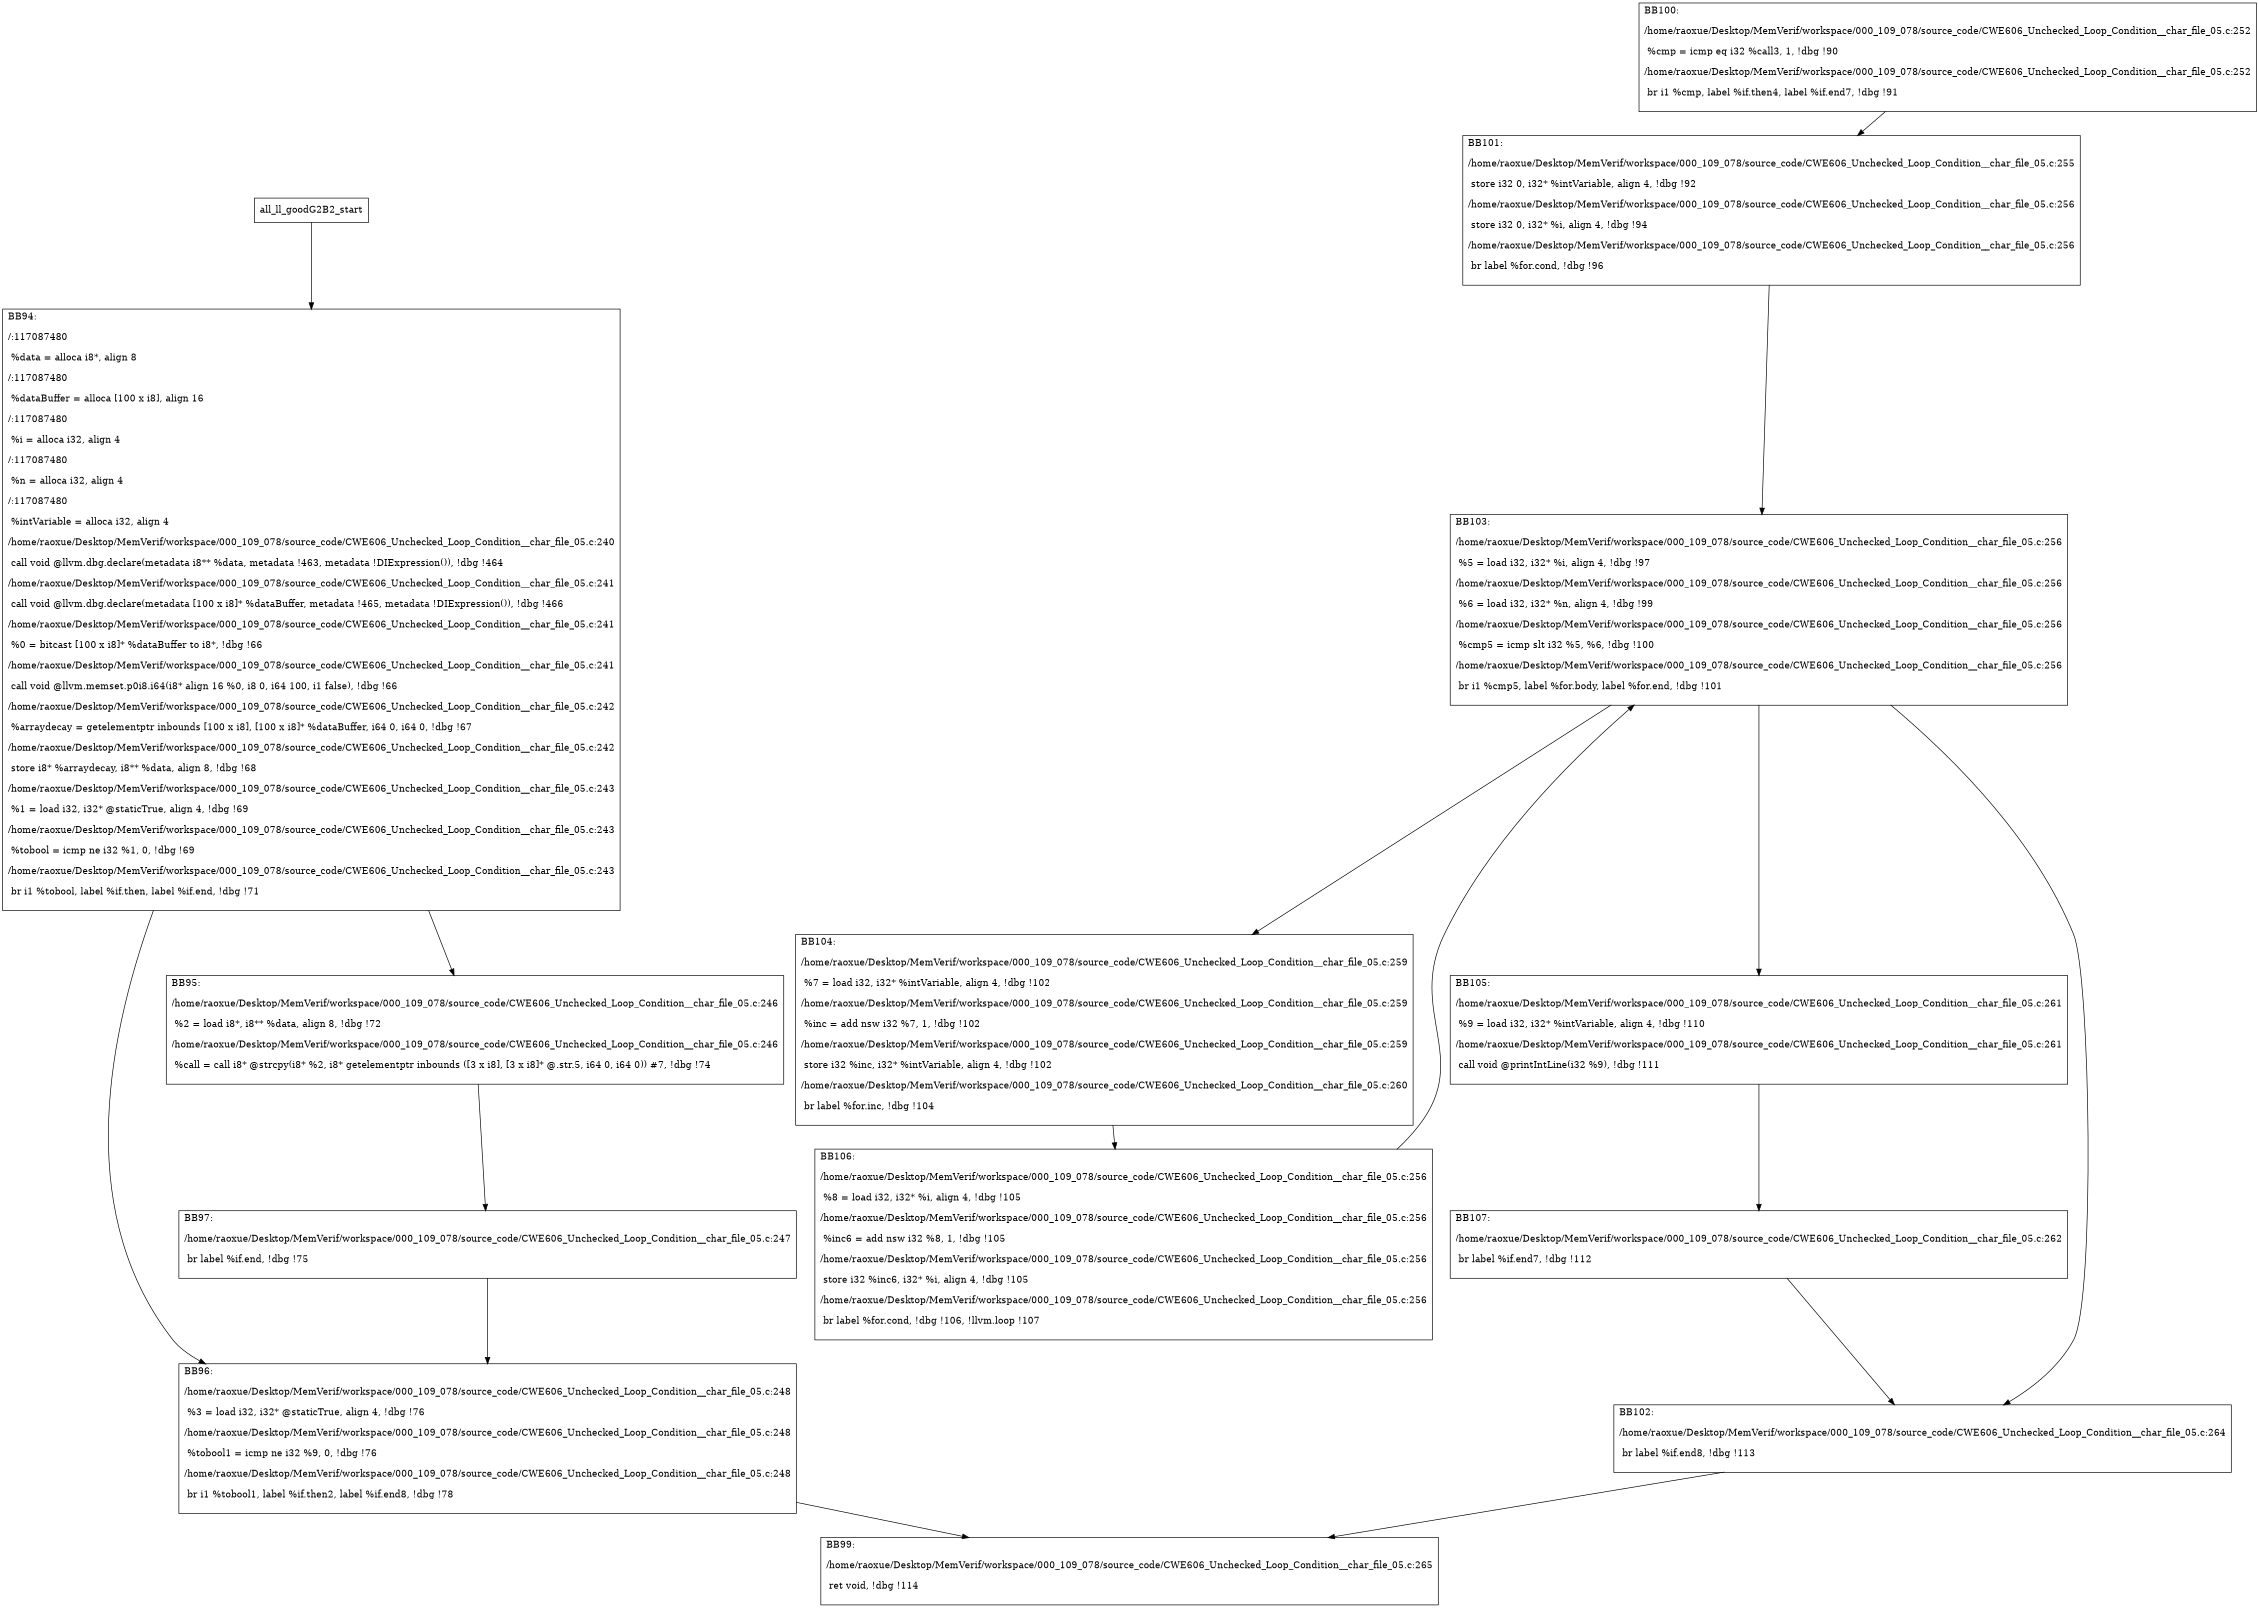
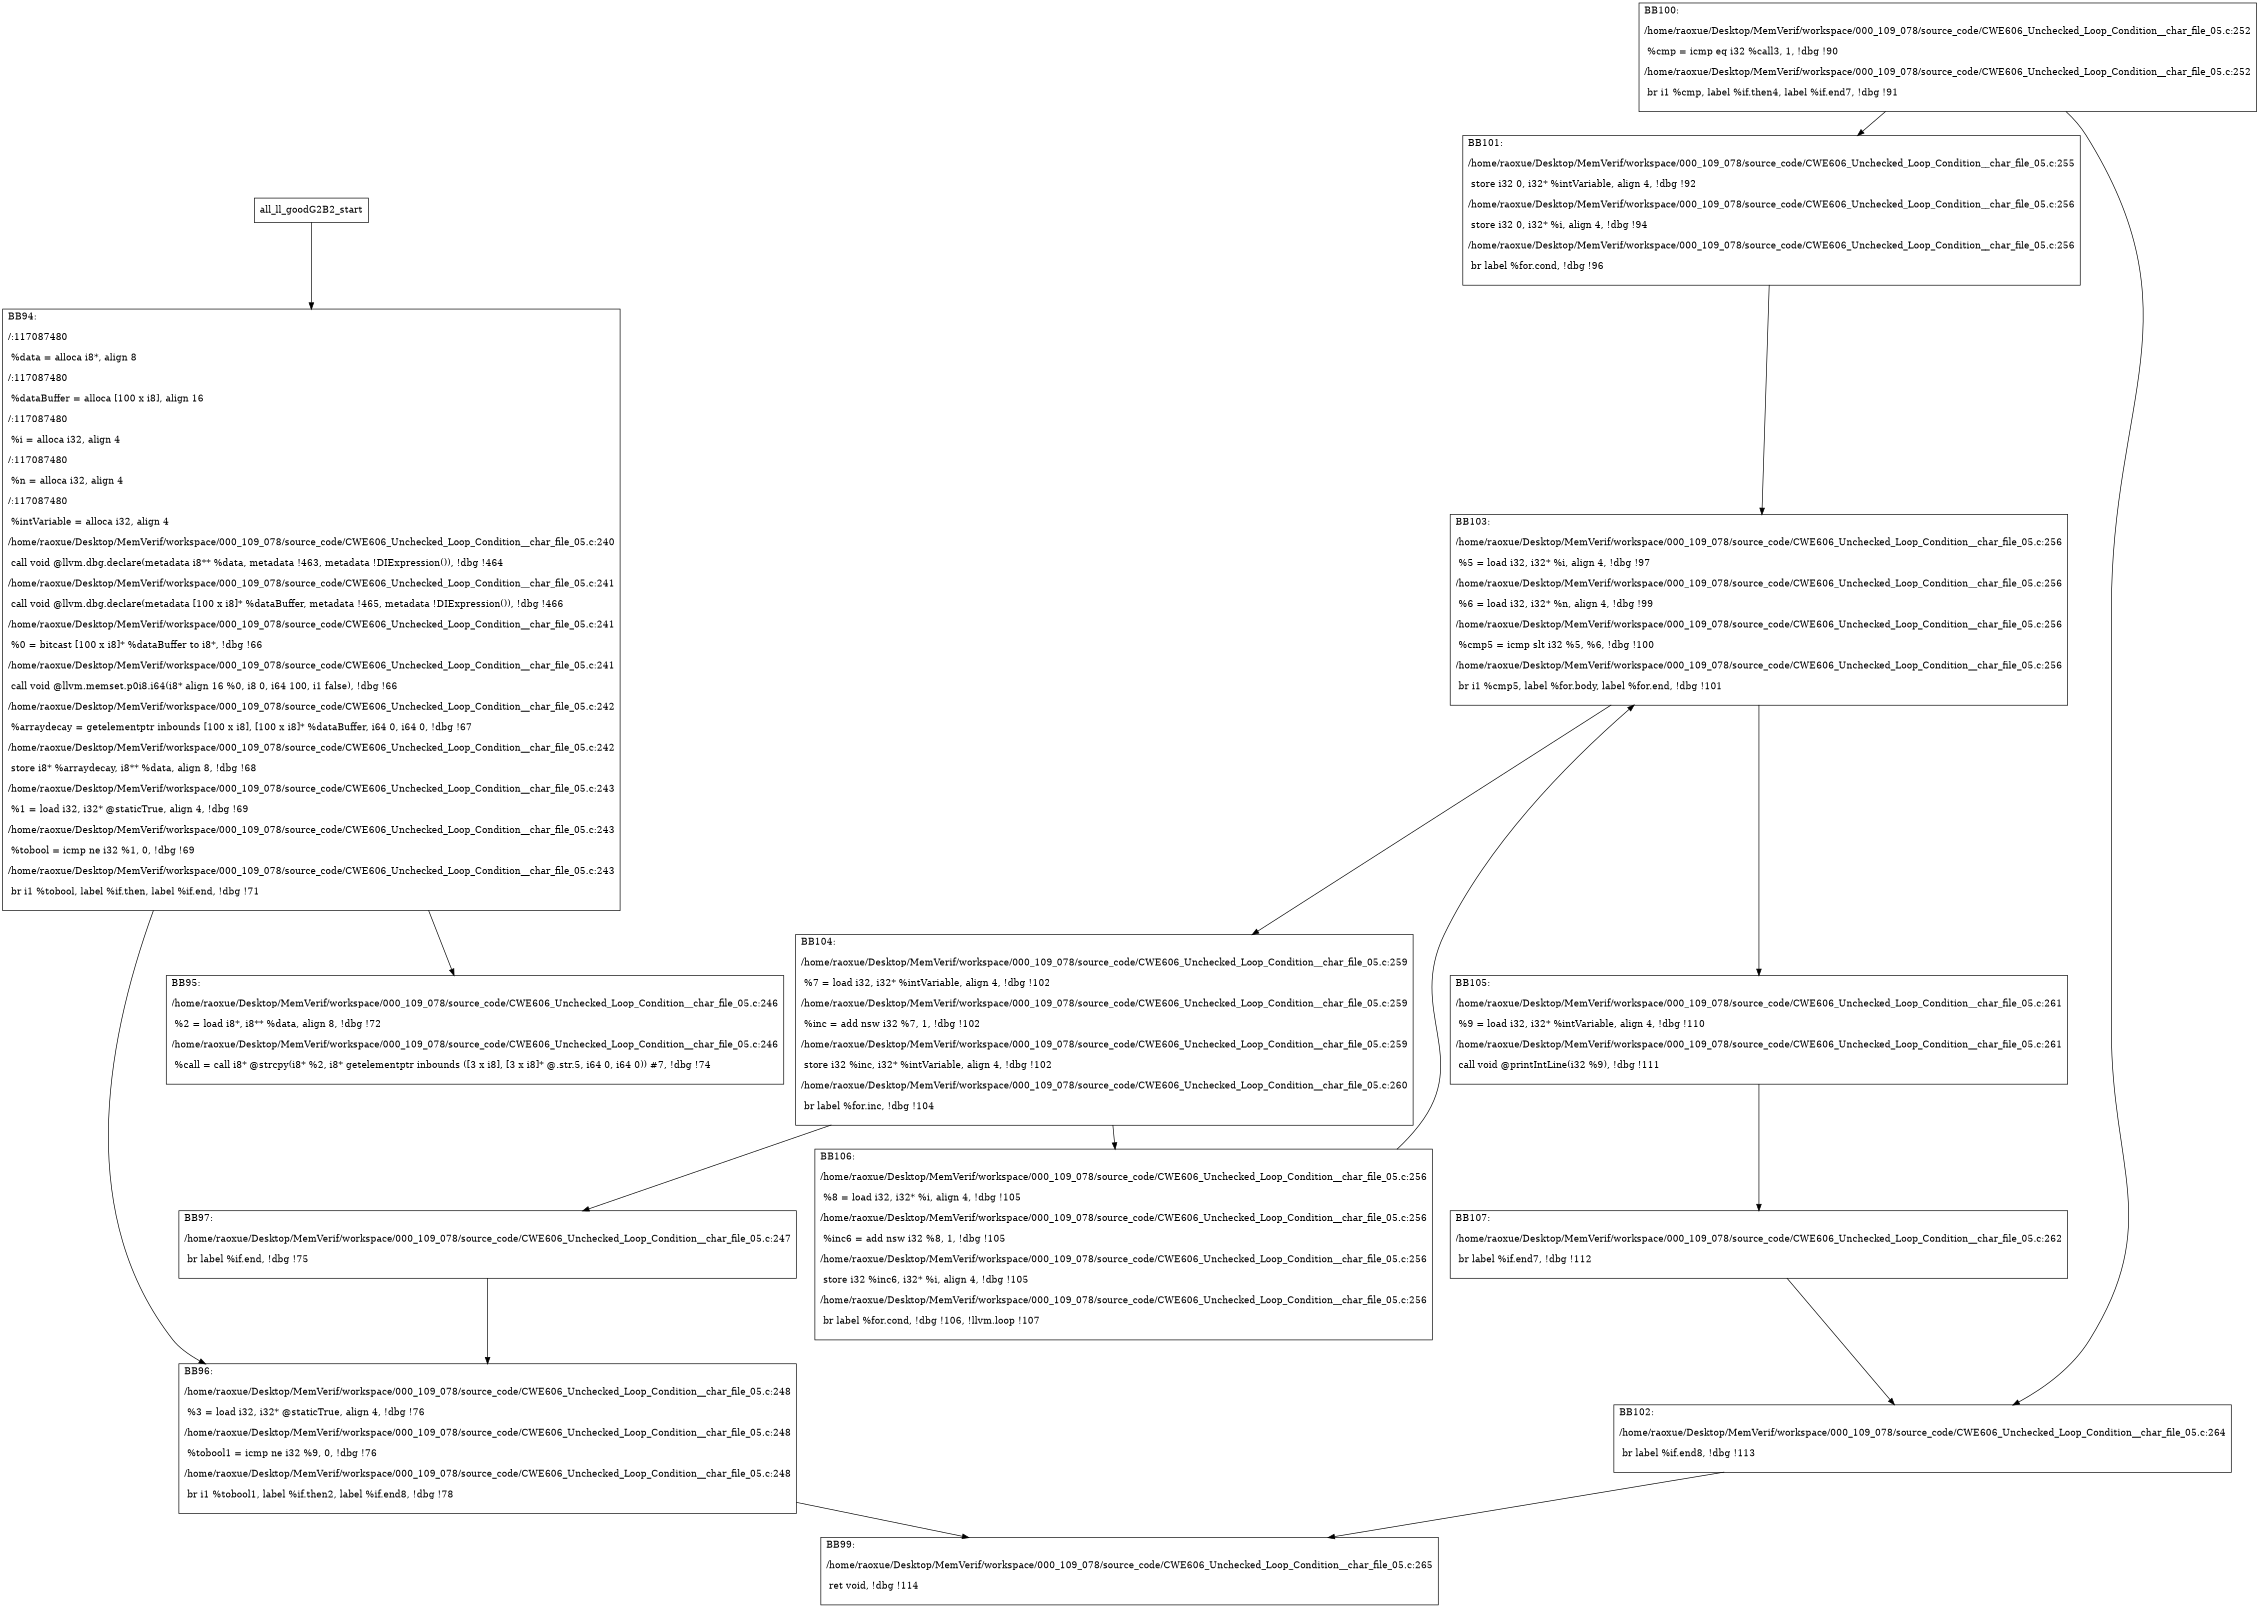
(2085, 1034) -> (2111, 767)
(482, 1144) -> (710, 1167)
